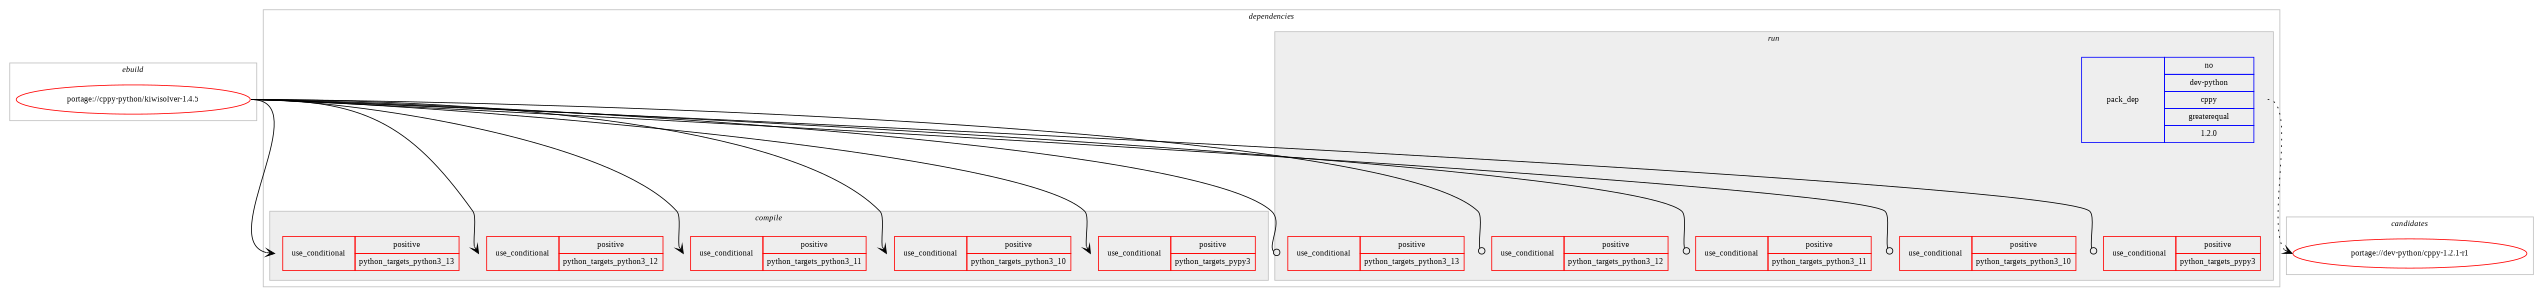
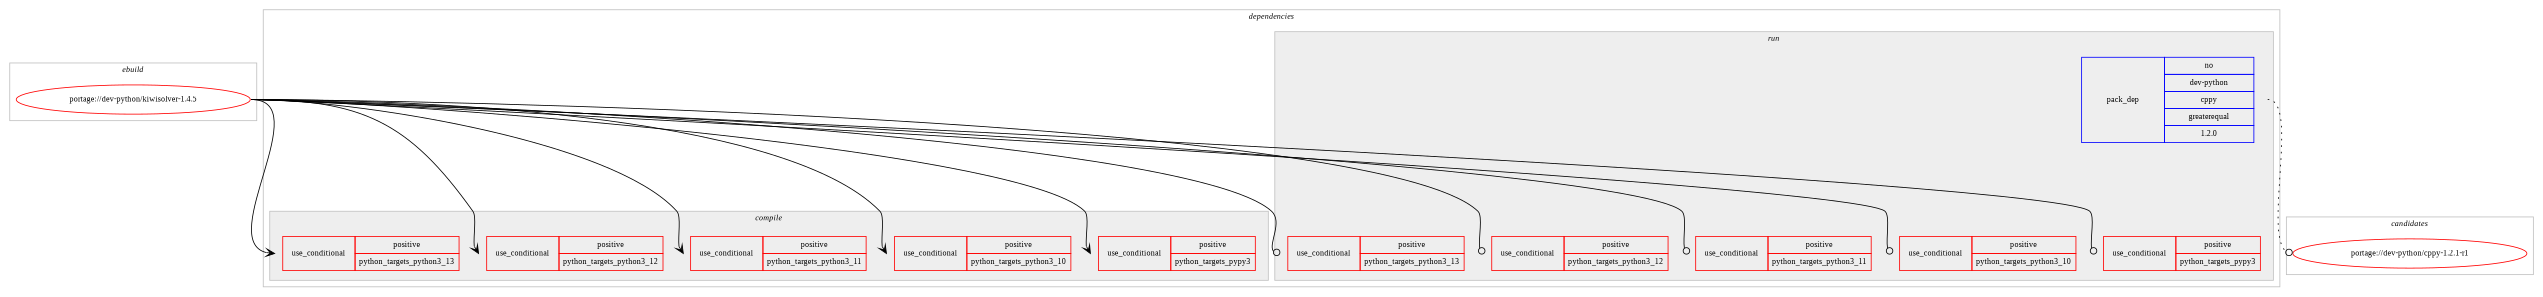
(133, 100) -> (133, 100)
(2280, 172) -> (2280, 173)
